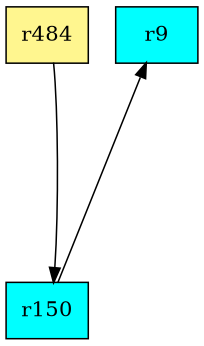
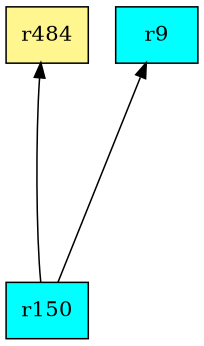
(57, 165) -> (37, 180)
